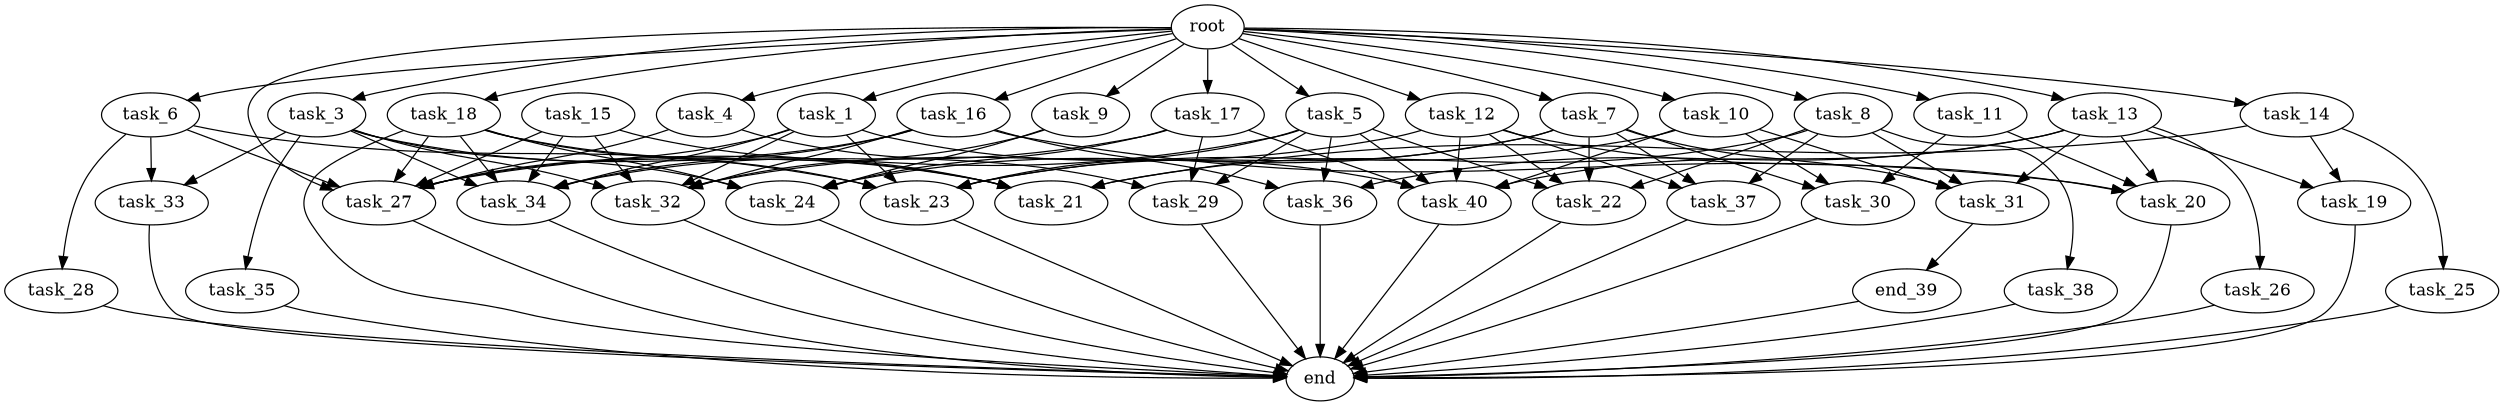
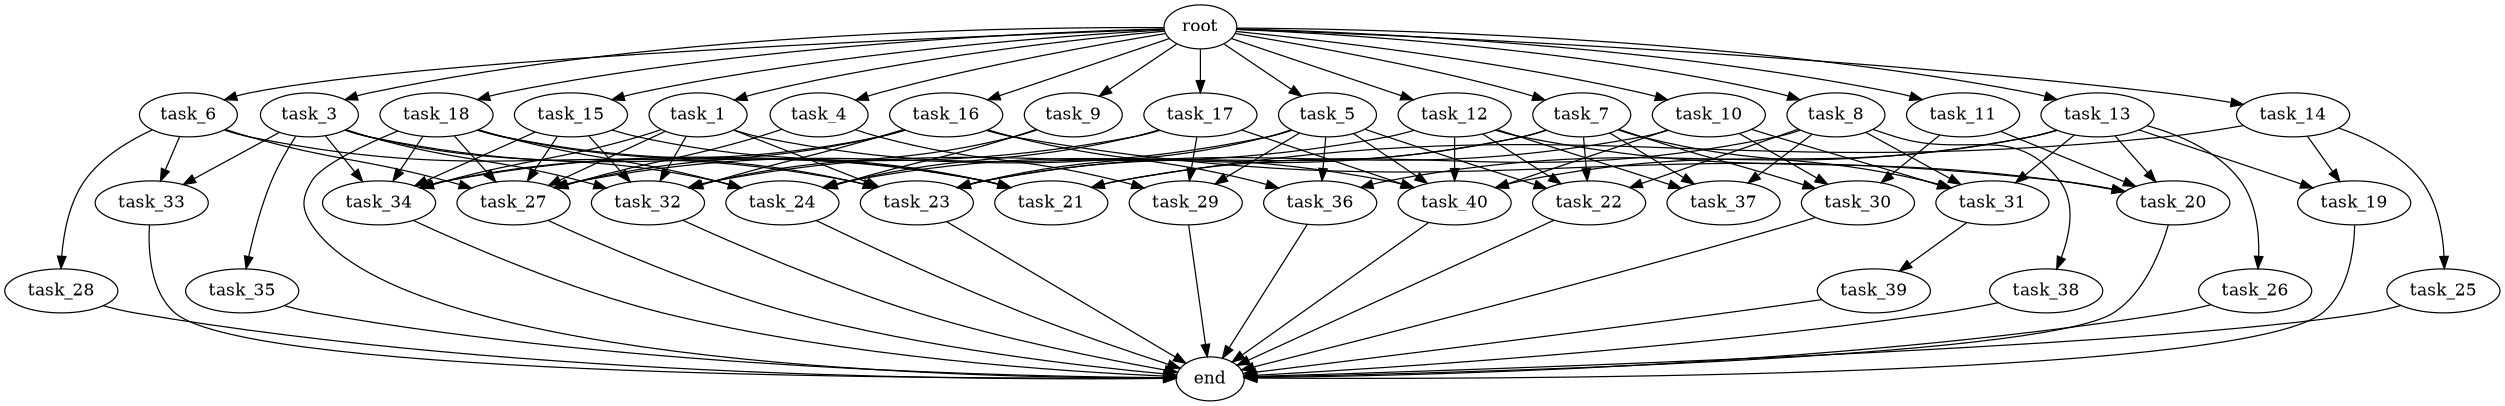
(645, 36) -> (893, 53)
(1524, 291) -> none
(1907, 291) -> (1874, 291)
